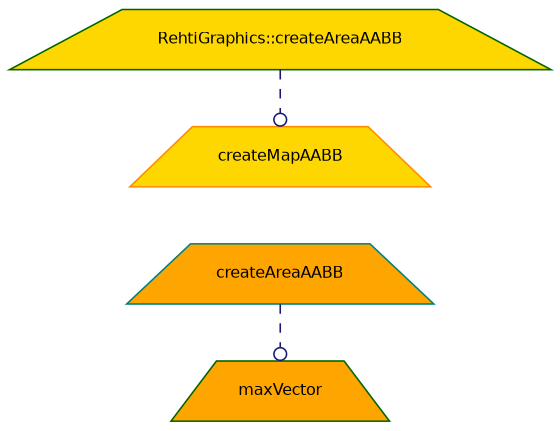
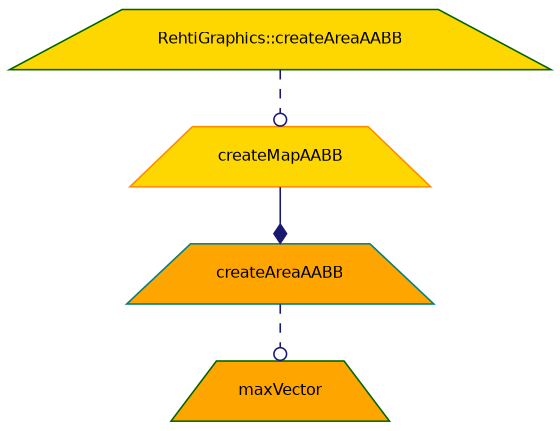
none -> (280, 205)
